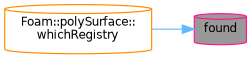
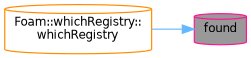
(78, 29) -> (78, 29)
